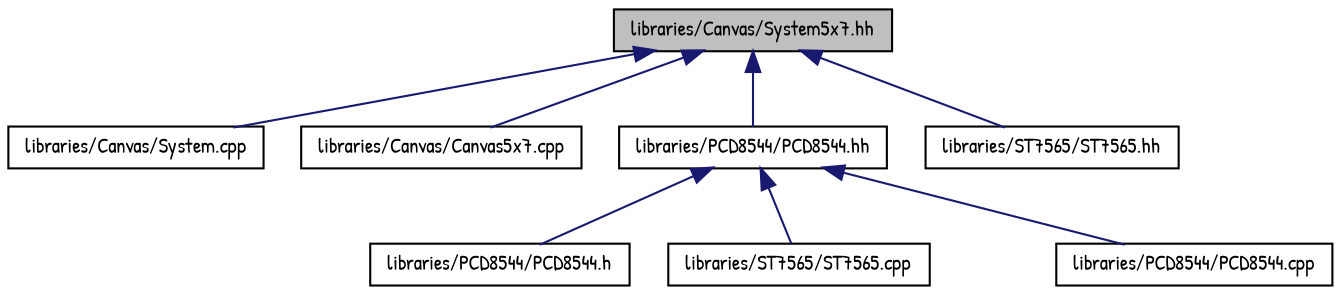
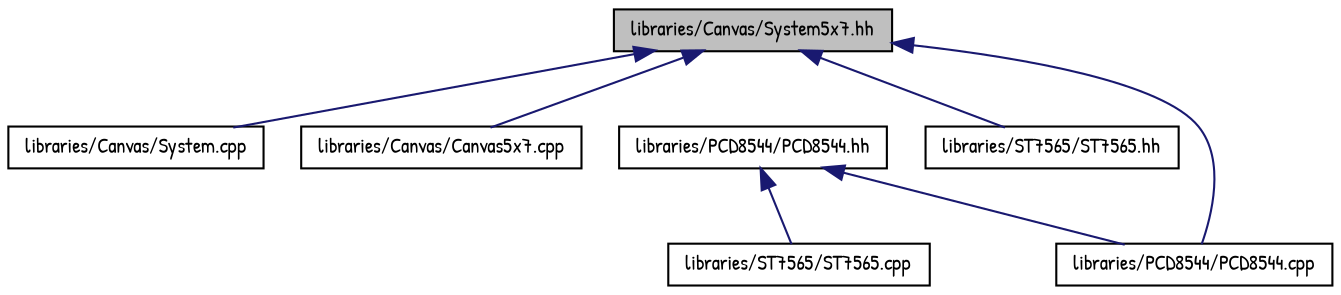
(753, 100) -> (1121, 84)
(500, 265) -> none
